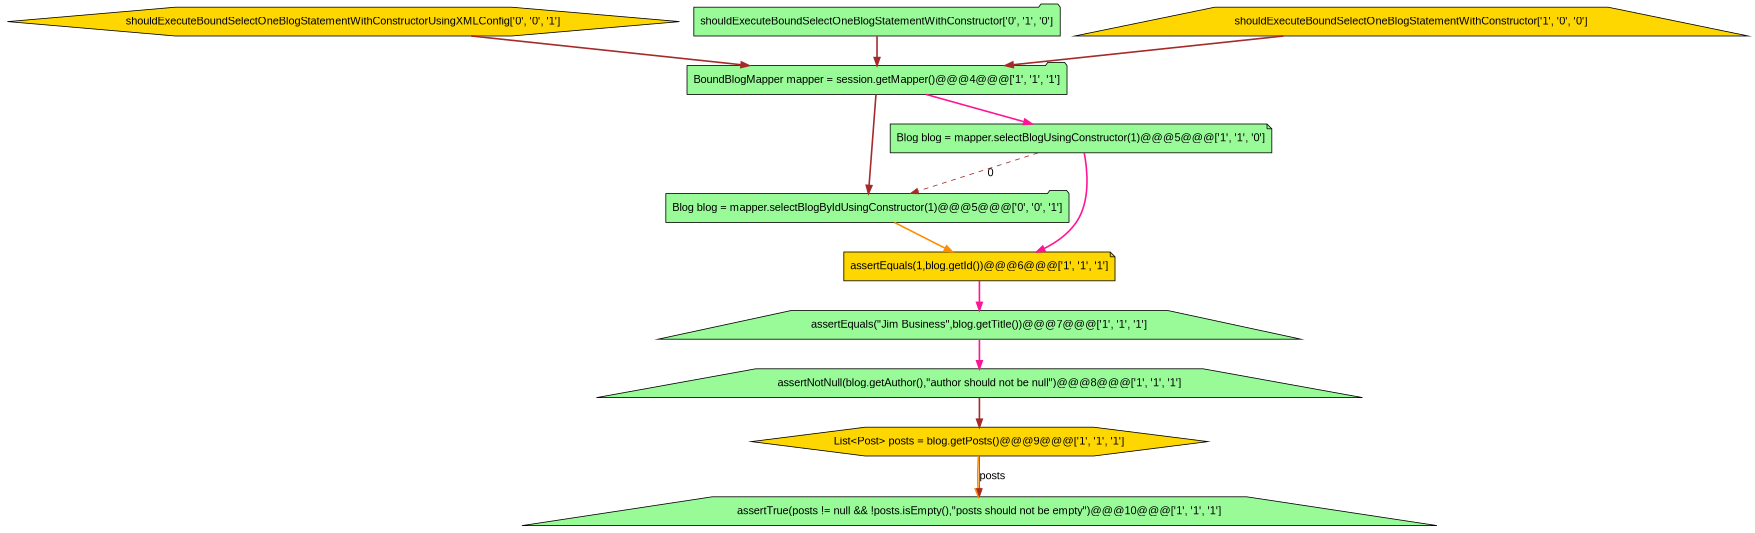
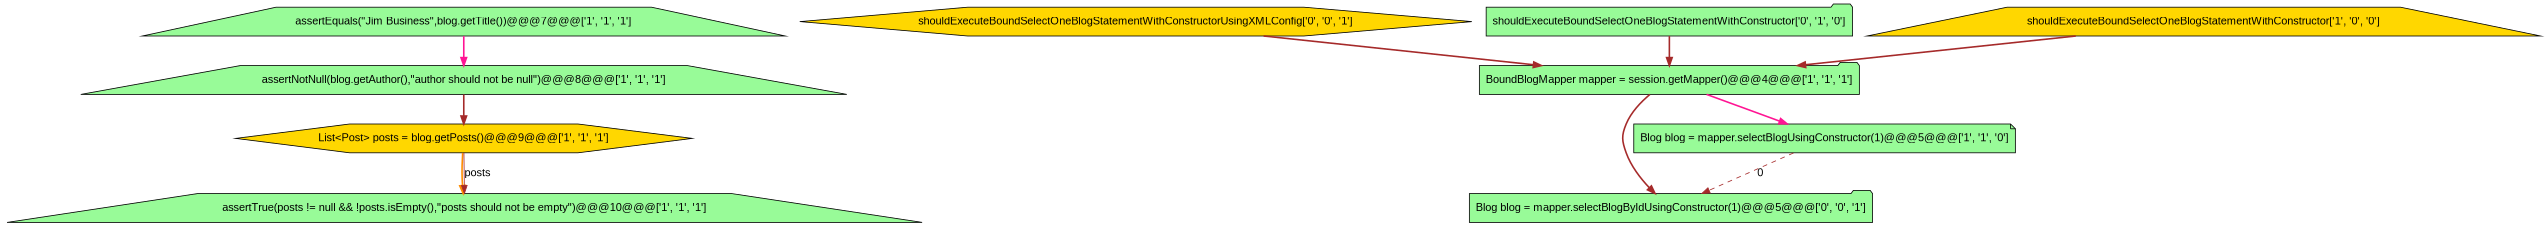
(979, 266) -> none
